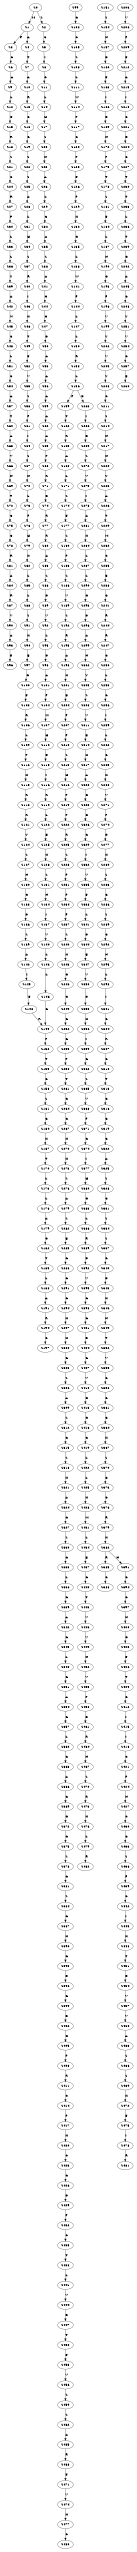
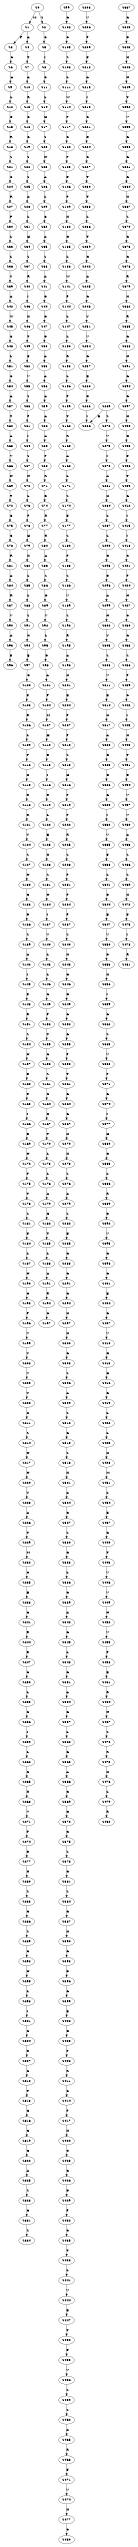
(80, 395) -> (87, 395)
(85, 435) -> (97, 415)
(36, 1018) -> (27, 1013)
(105, 1237) -> none
(114, 1557) -> (126, 355)
